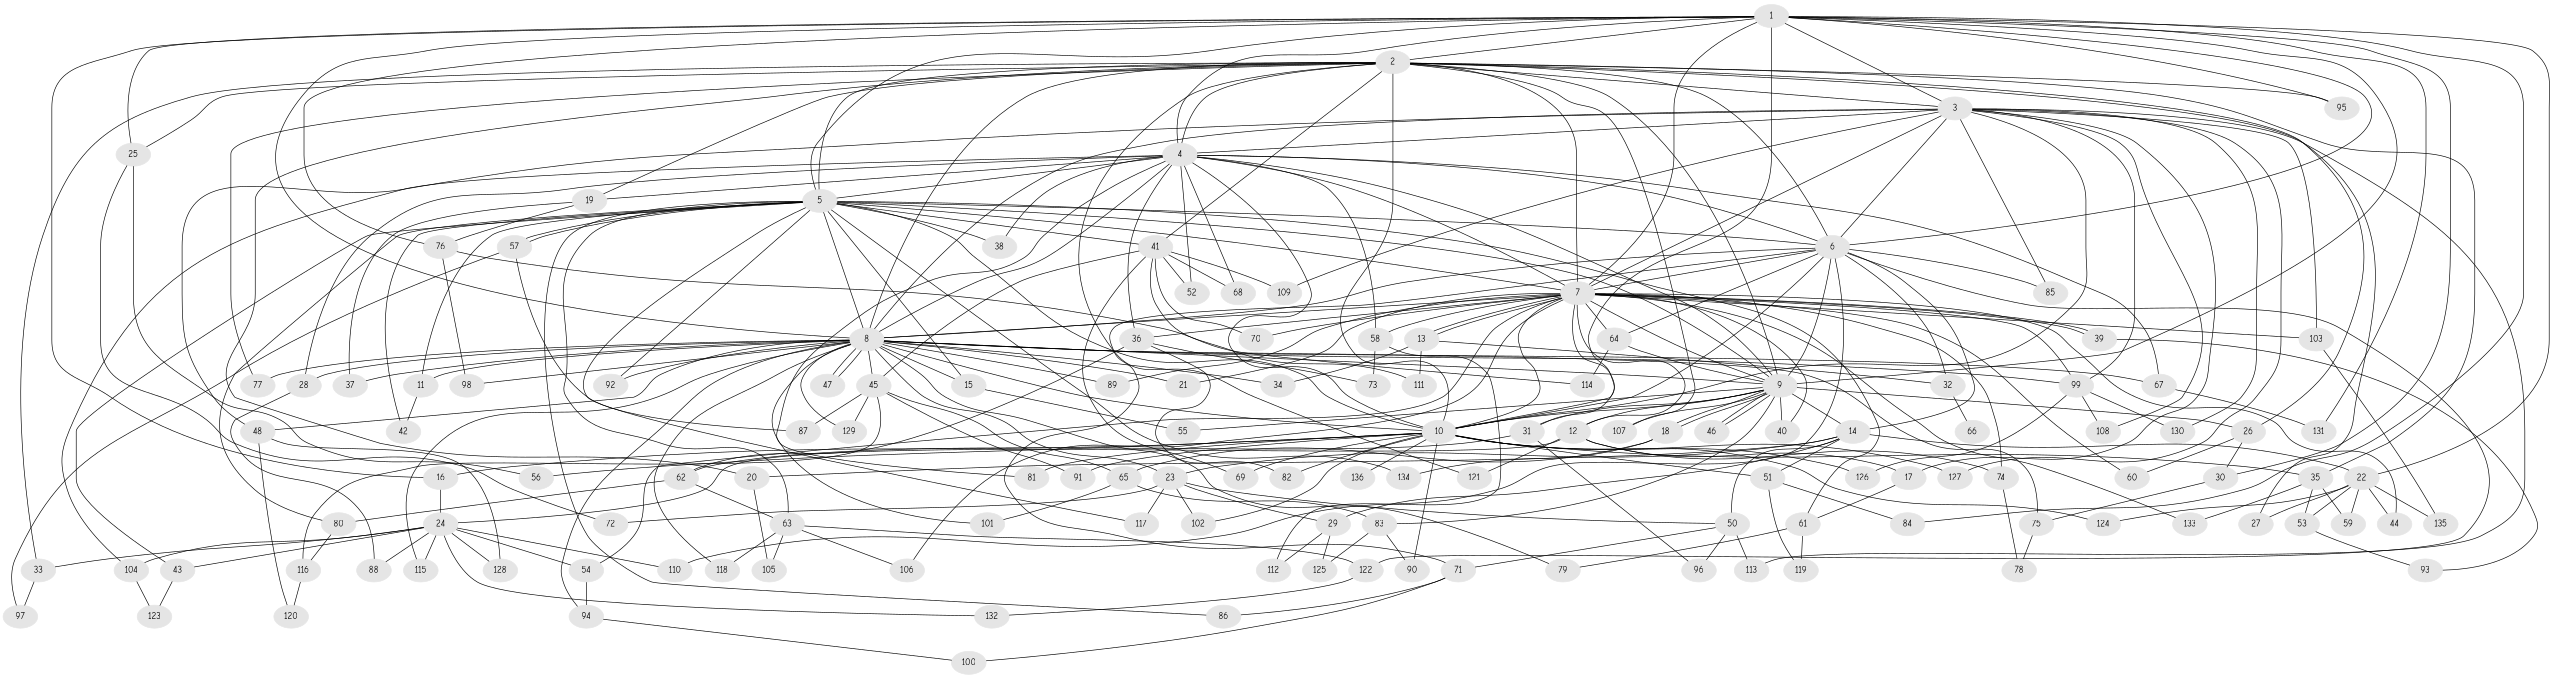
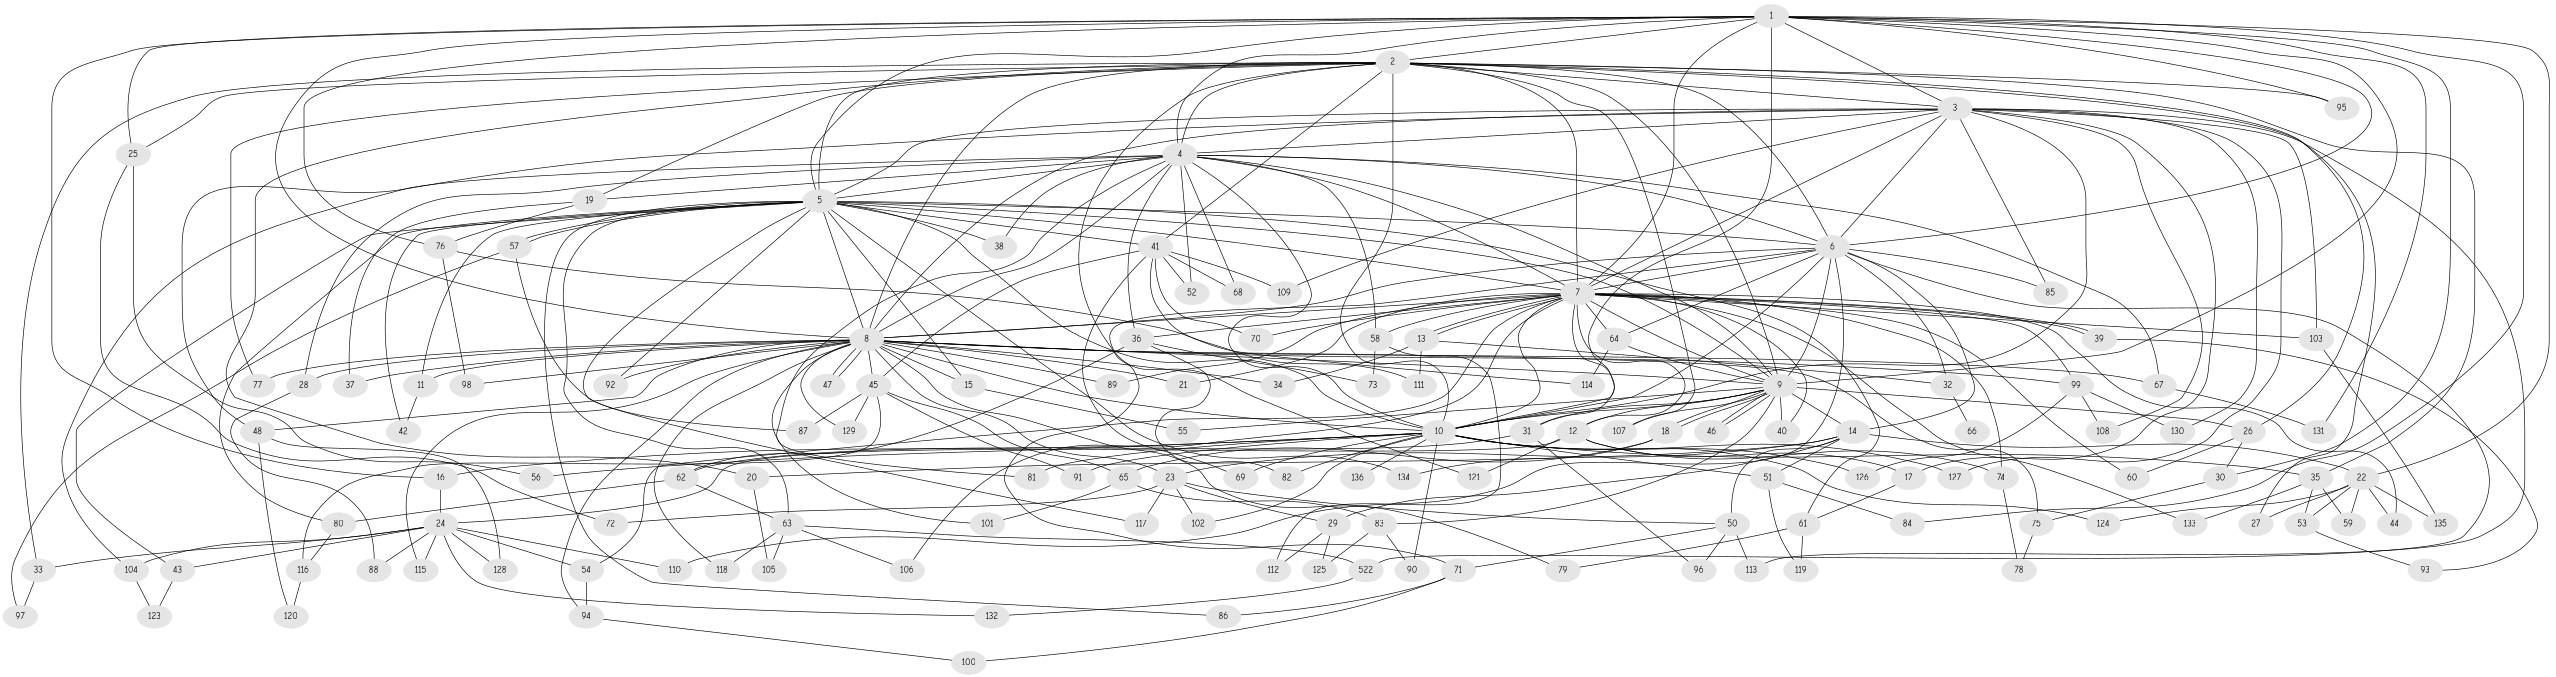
(2134, 197) -> (1378, 114)
(1366, 570) -> (1366, 570)
